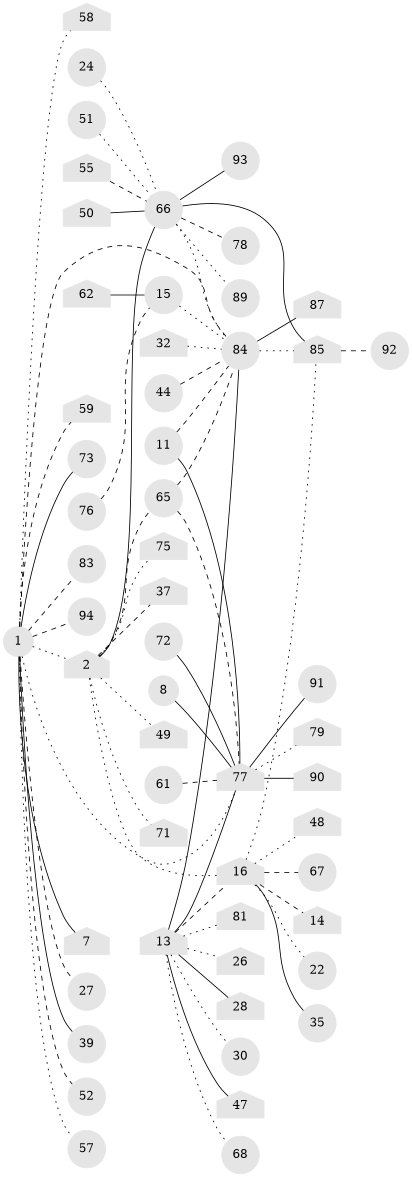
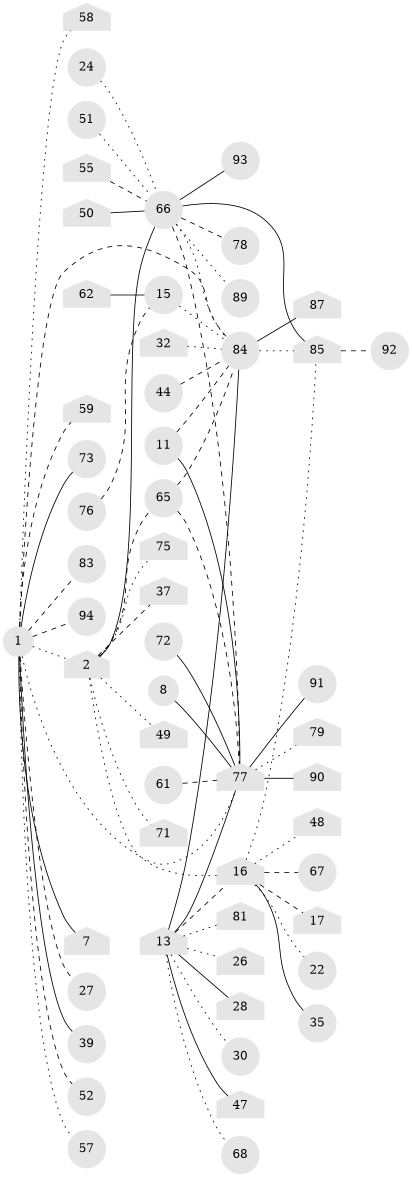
none -> (224, 493)
(317, 922) -> (317, 922)
